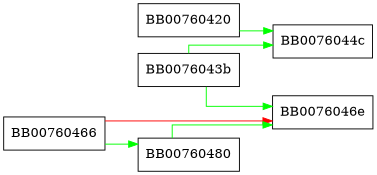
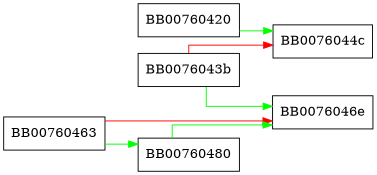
(222, 45) -> (222, 45)
(54, 134) -> (54, 134)
